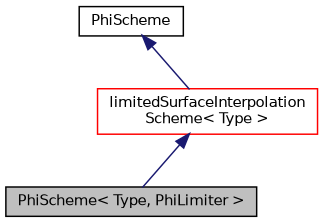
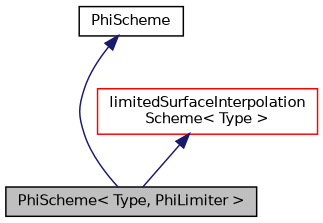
(171, 68) -> (80, 119)
